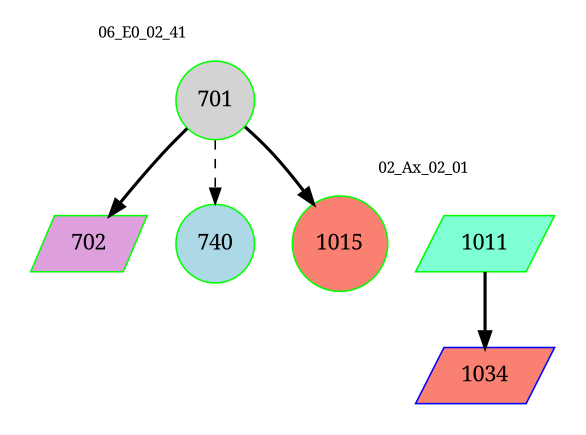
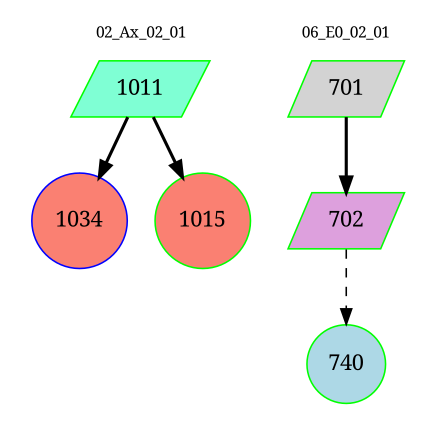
(143, 34) -> (346, 34)
(215, 100) -> (346, 89)
(215, 164) -> (346, 279)
(289, 172) -> (164, 140)
(485, 376) -> (80, 221)
